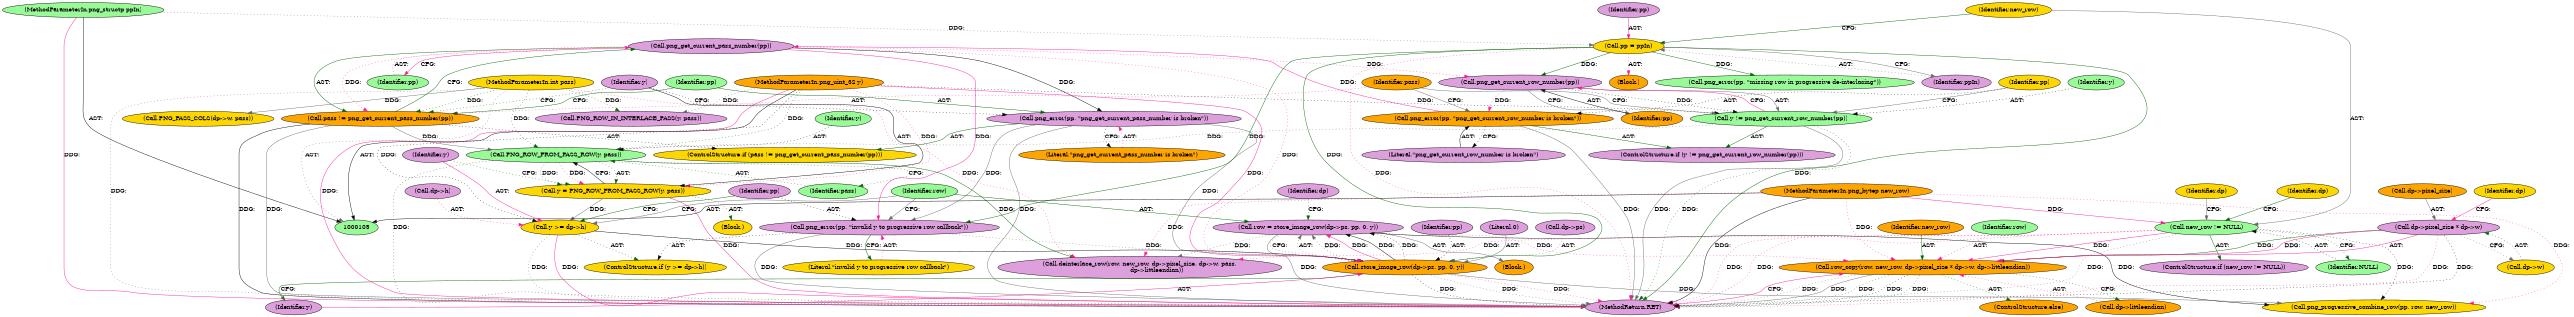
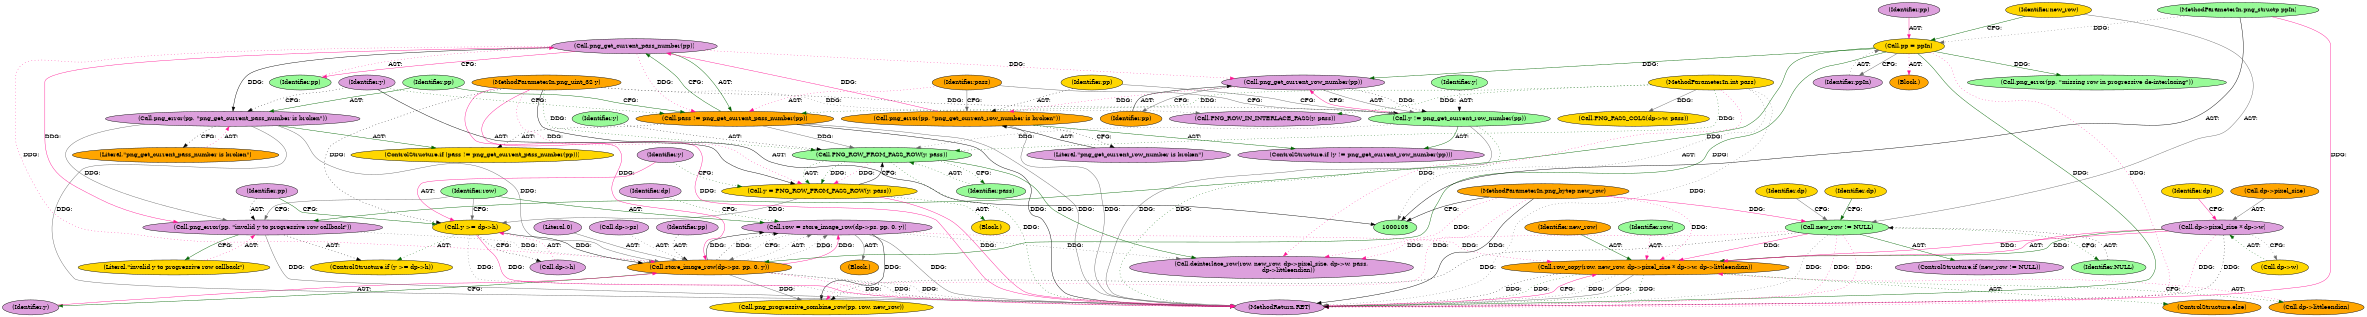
(714, 209) -> (1453, 209)
none -> (510, 253)
